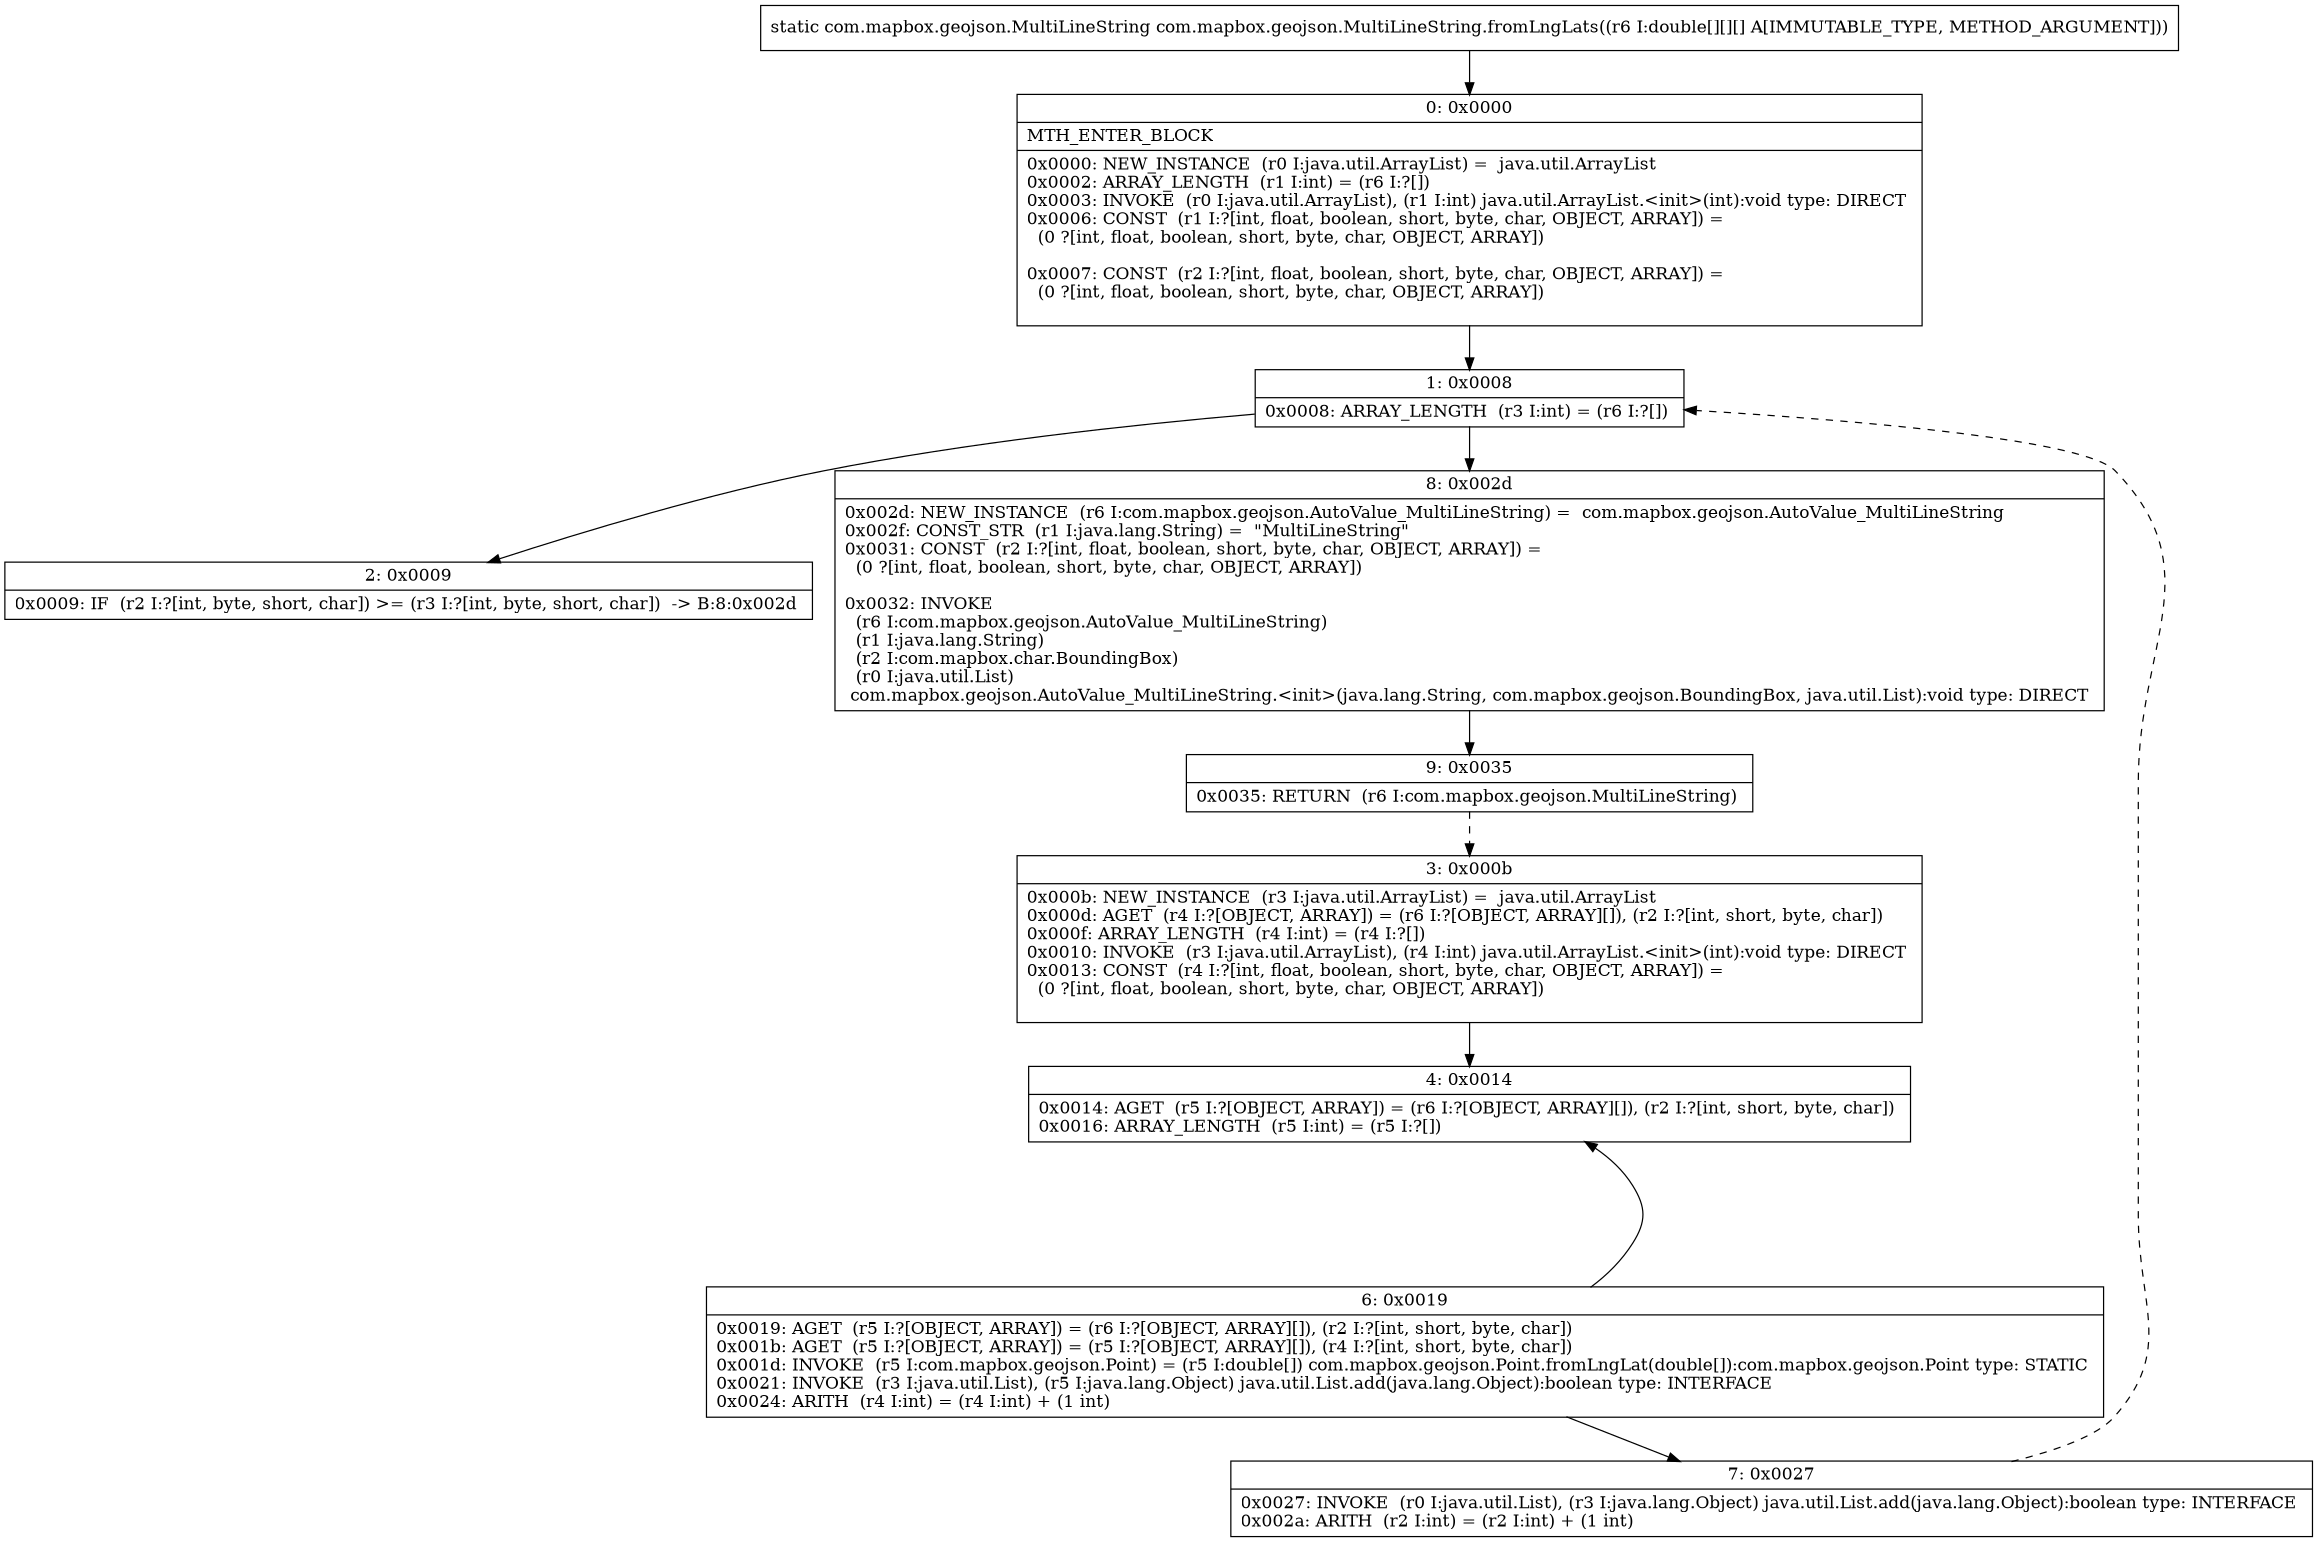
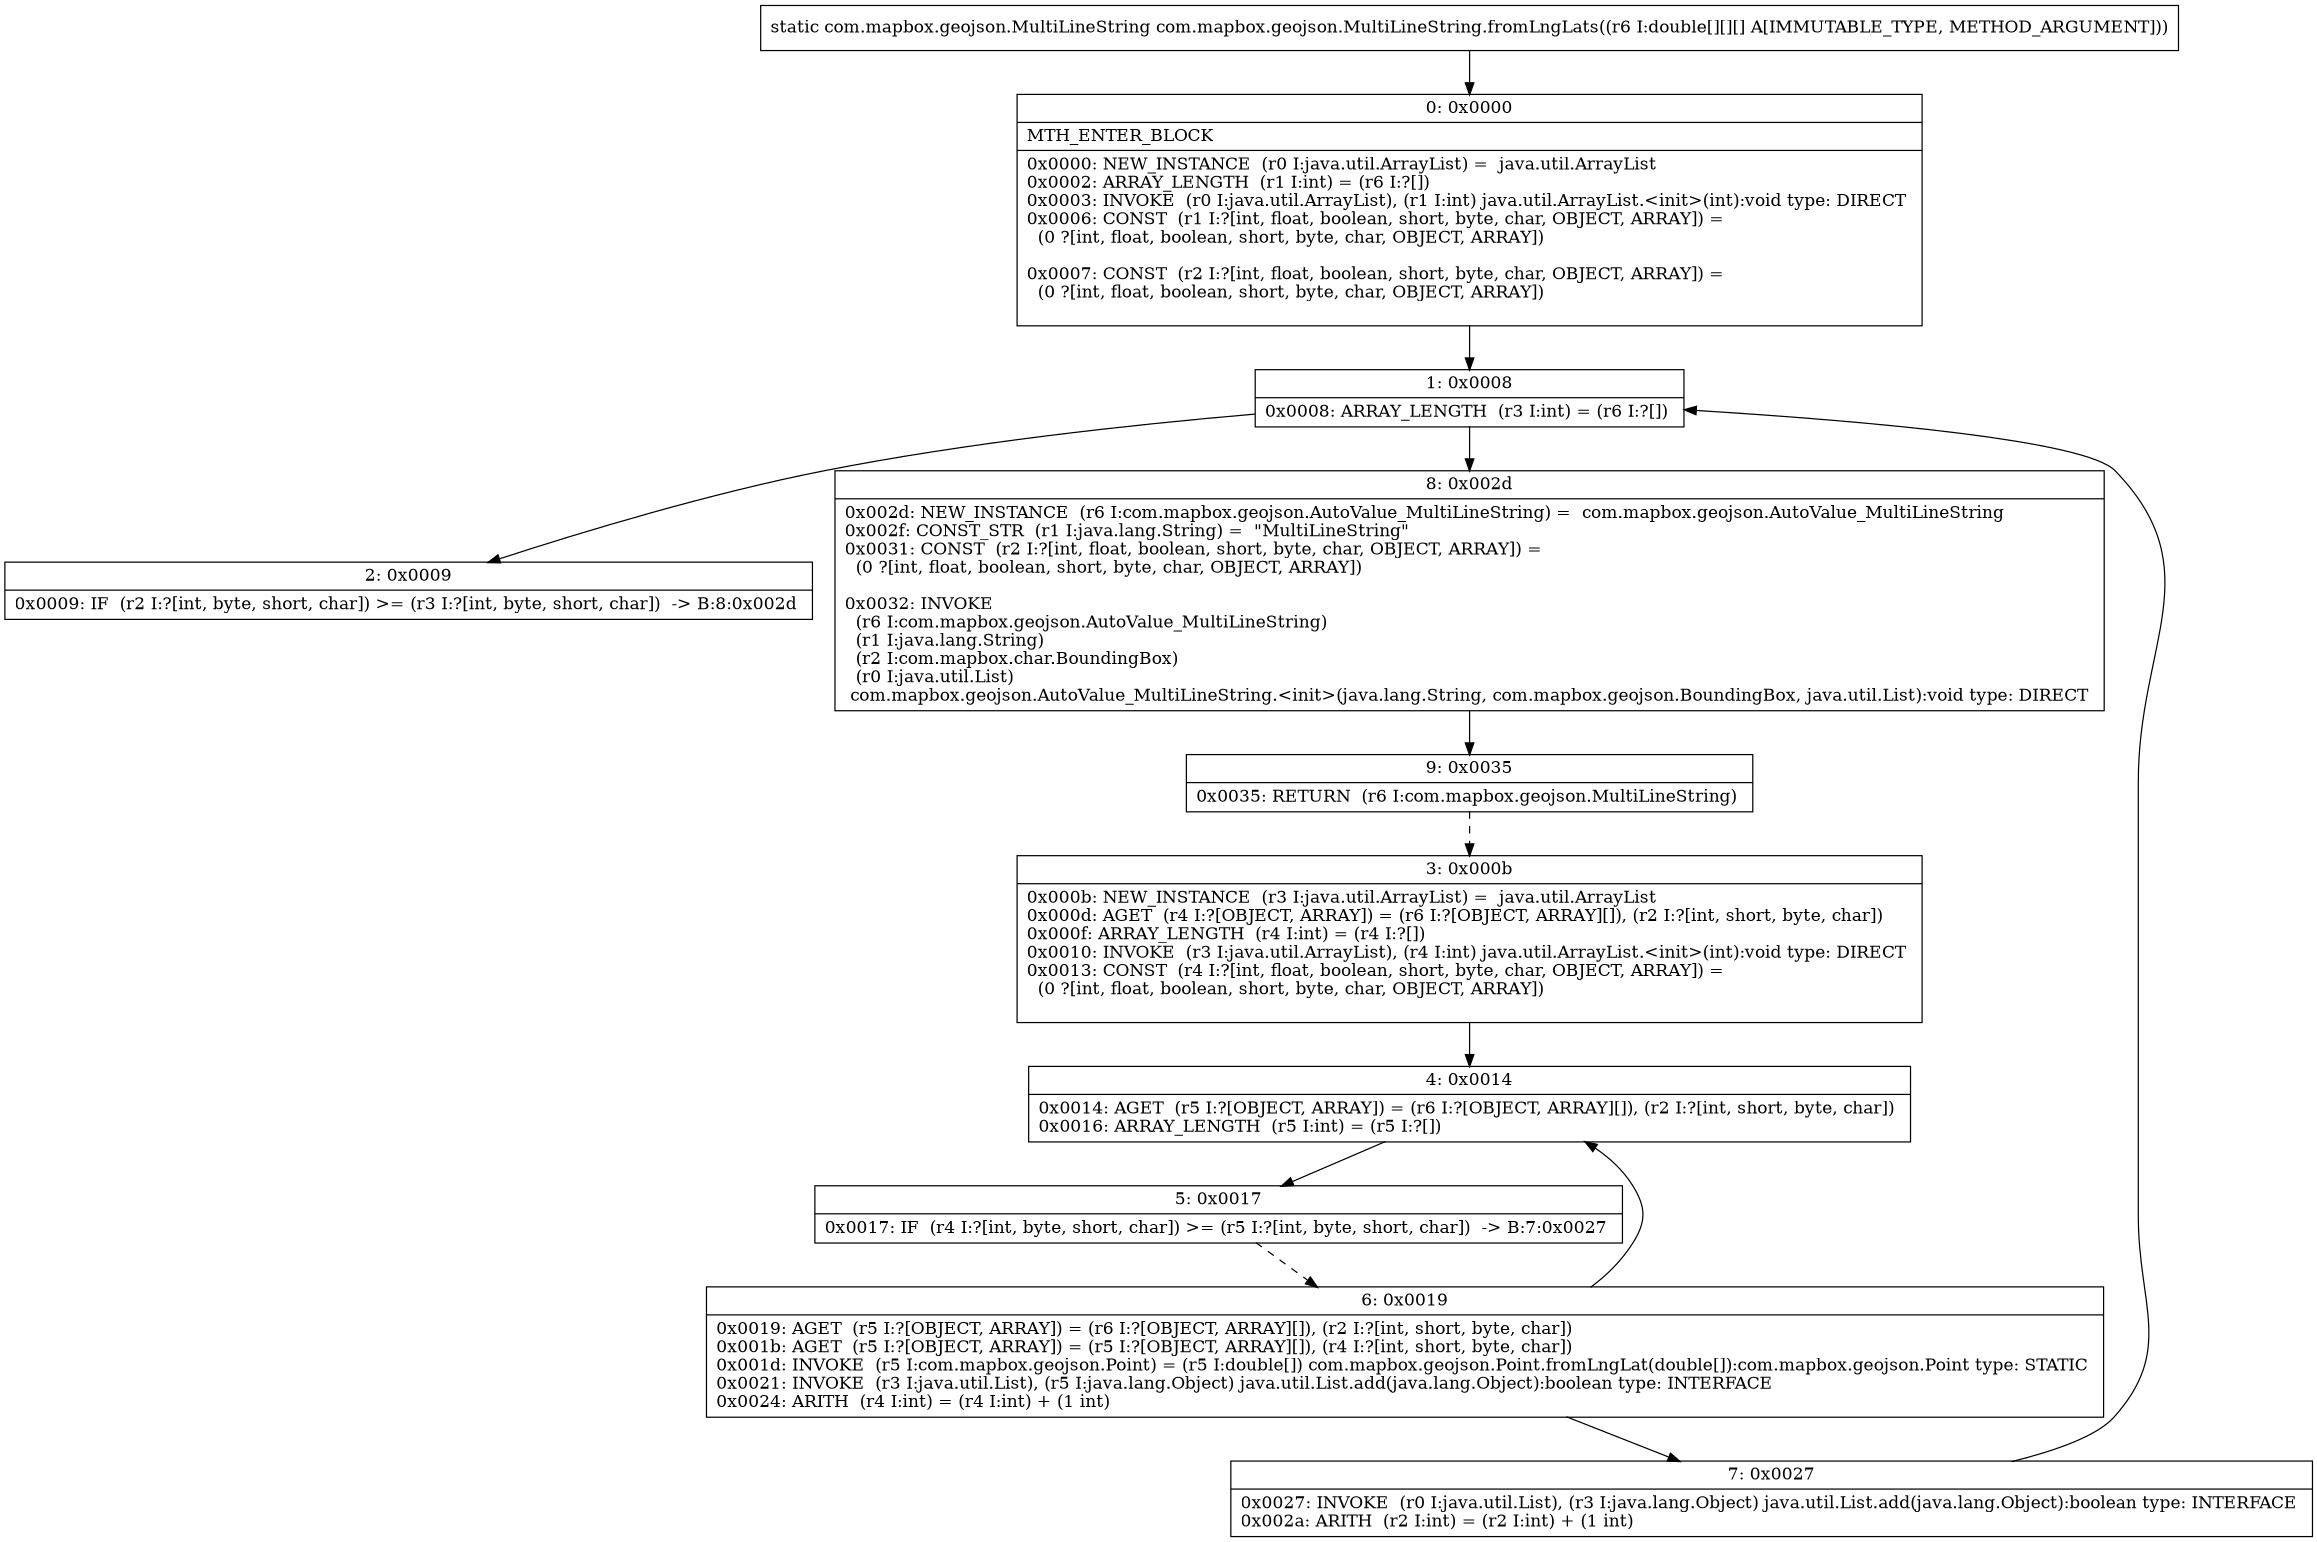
(2138, 785) -> (2138, 785)
none -> (1219, 1214)
